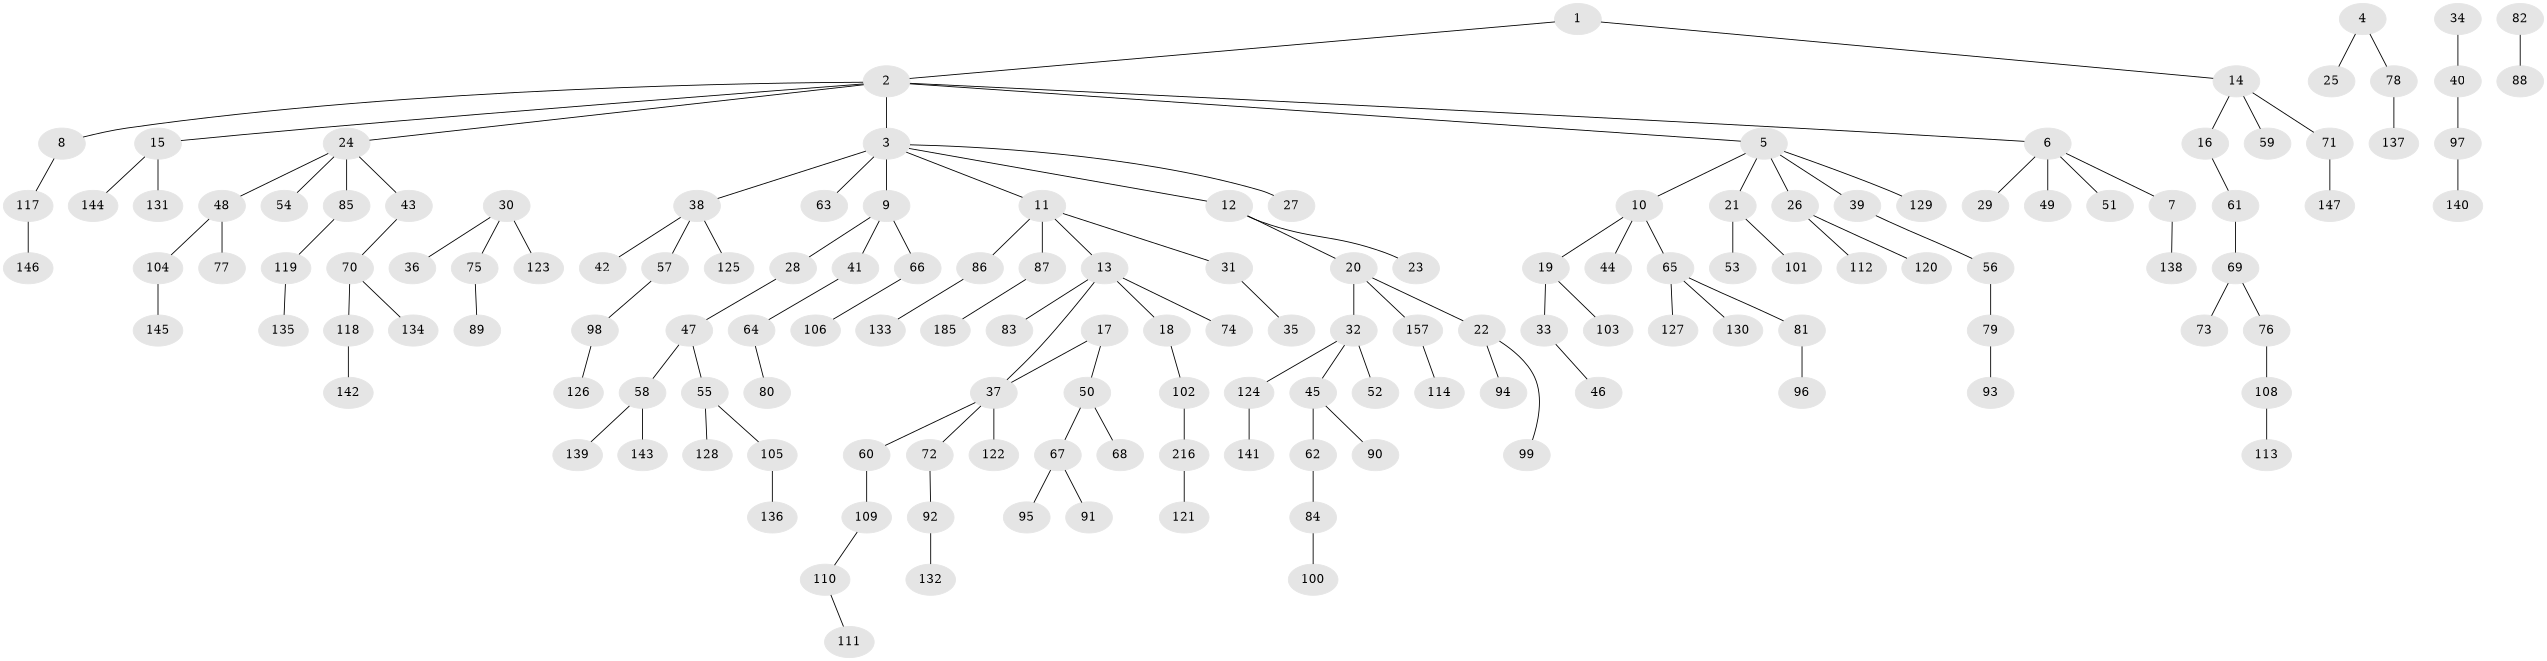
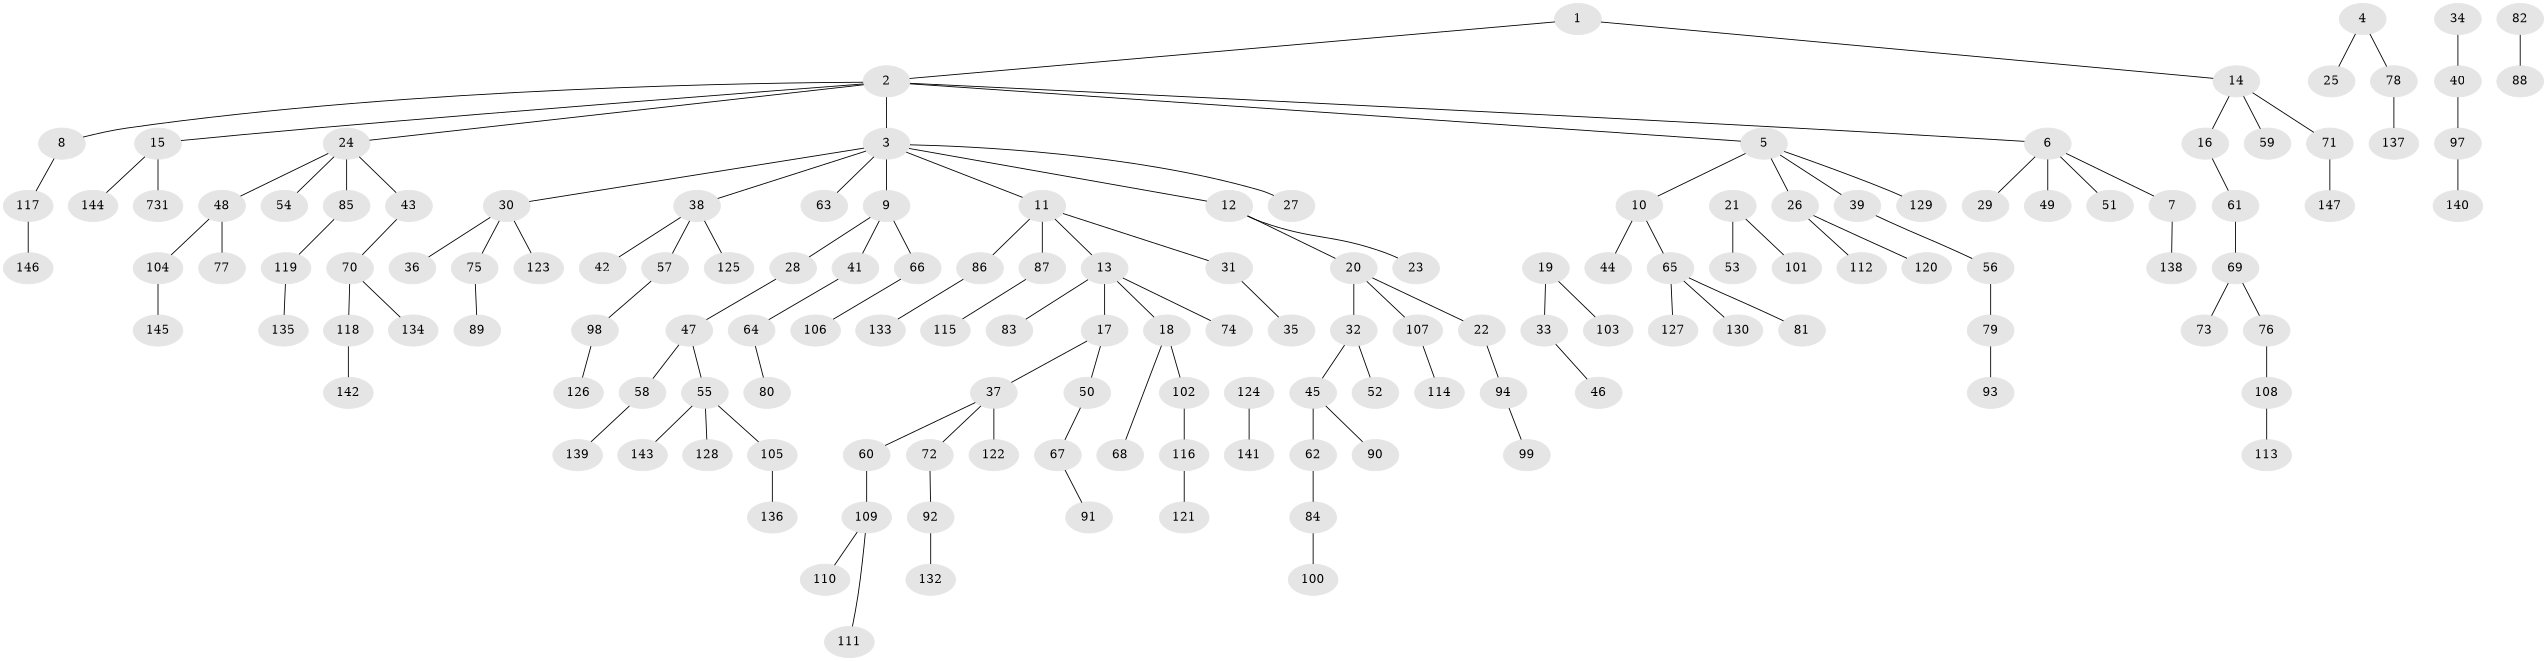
none -> (697, 175)
(1748, 175) -> none
(158, 206) -> (158, 206)
(1593, 237) -> none
(945, 331) -> (945, 331)
(1418, 331) -> (1418, 331)
(1053, 333) -> (1105, 299)
(1302, 361) -> none
(1537, 383) -> (1515, 424)
(1802, 393) -> none
(643, 424) -> (674, 424)
(1104, 424) -> (1144, 393)
(1184, 455) -> (1184, 455)
(1027, 517) -> none
(837, 611) -> (860, 580)
